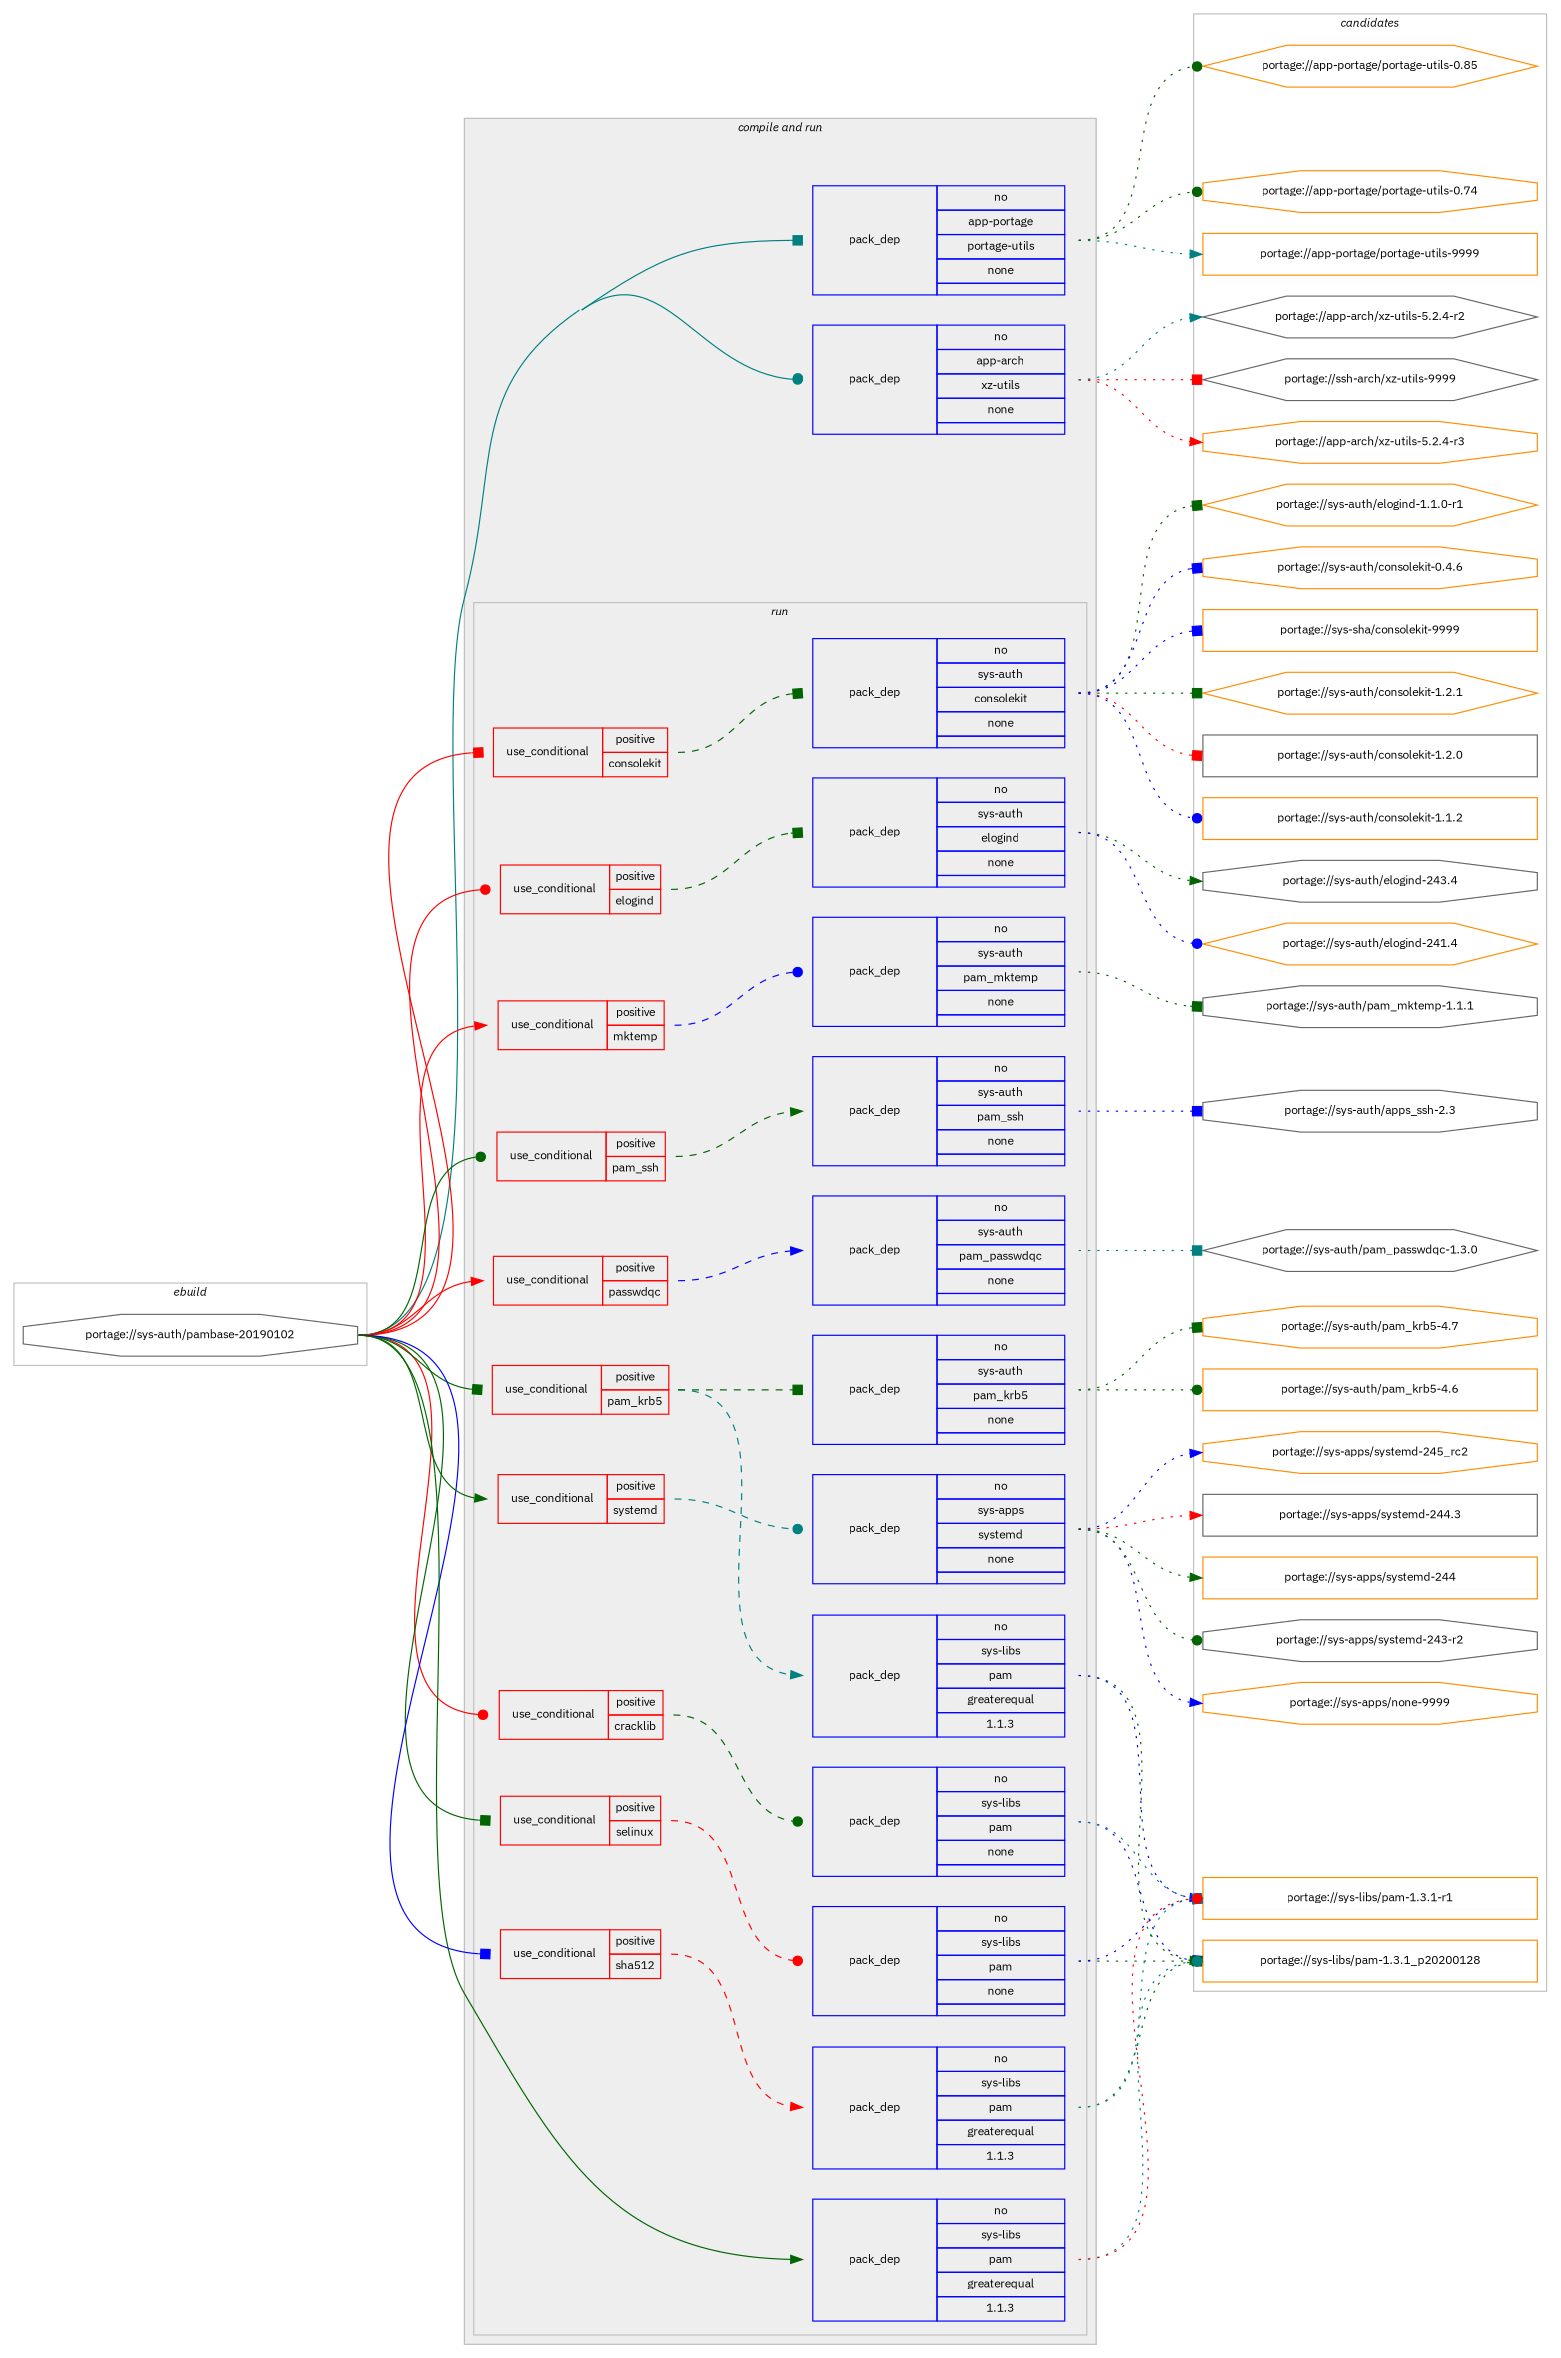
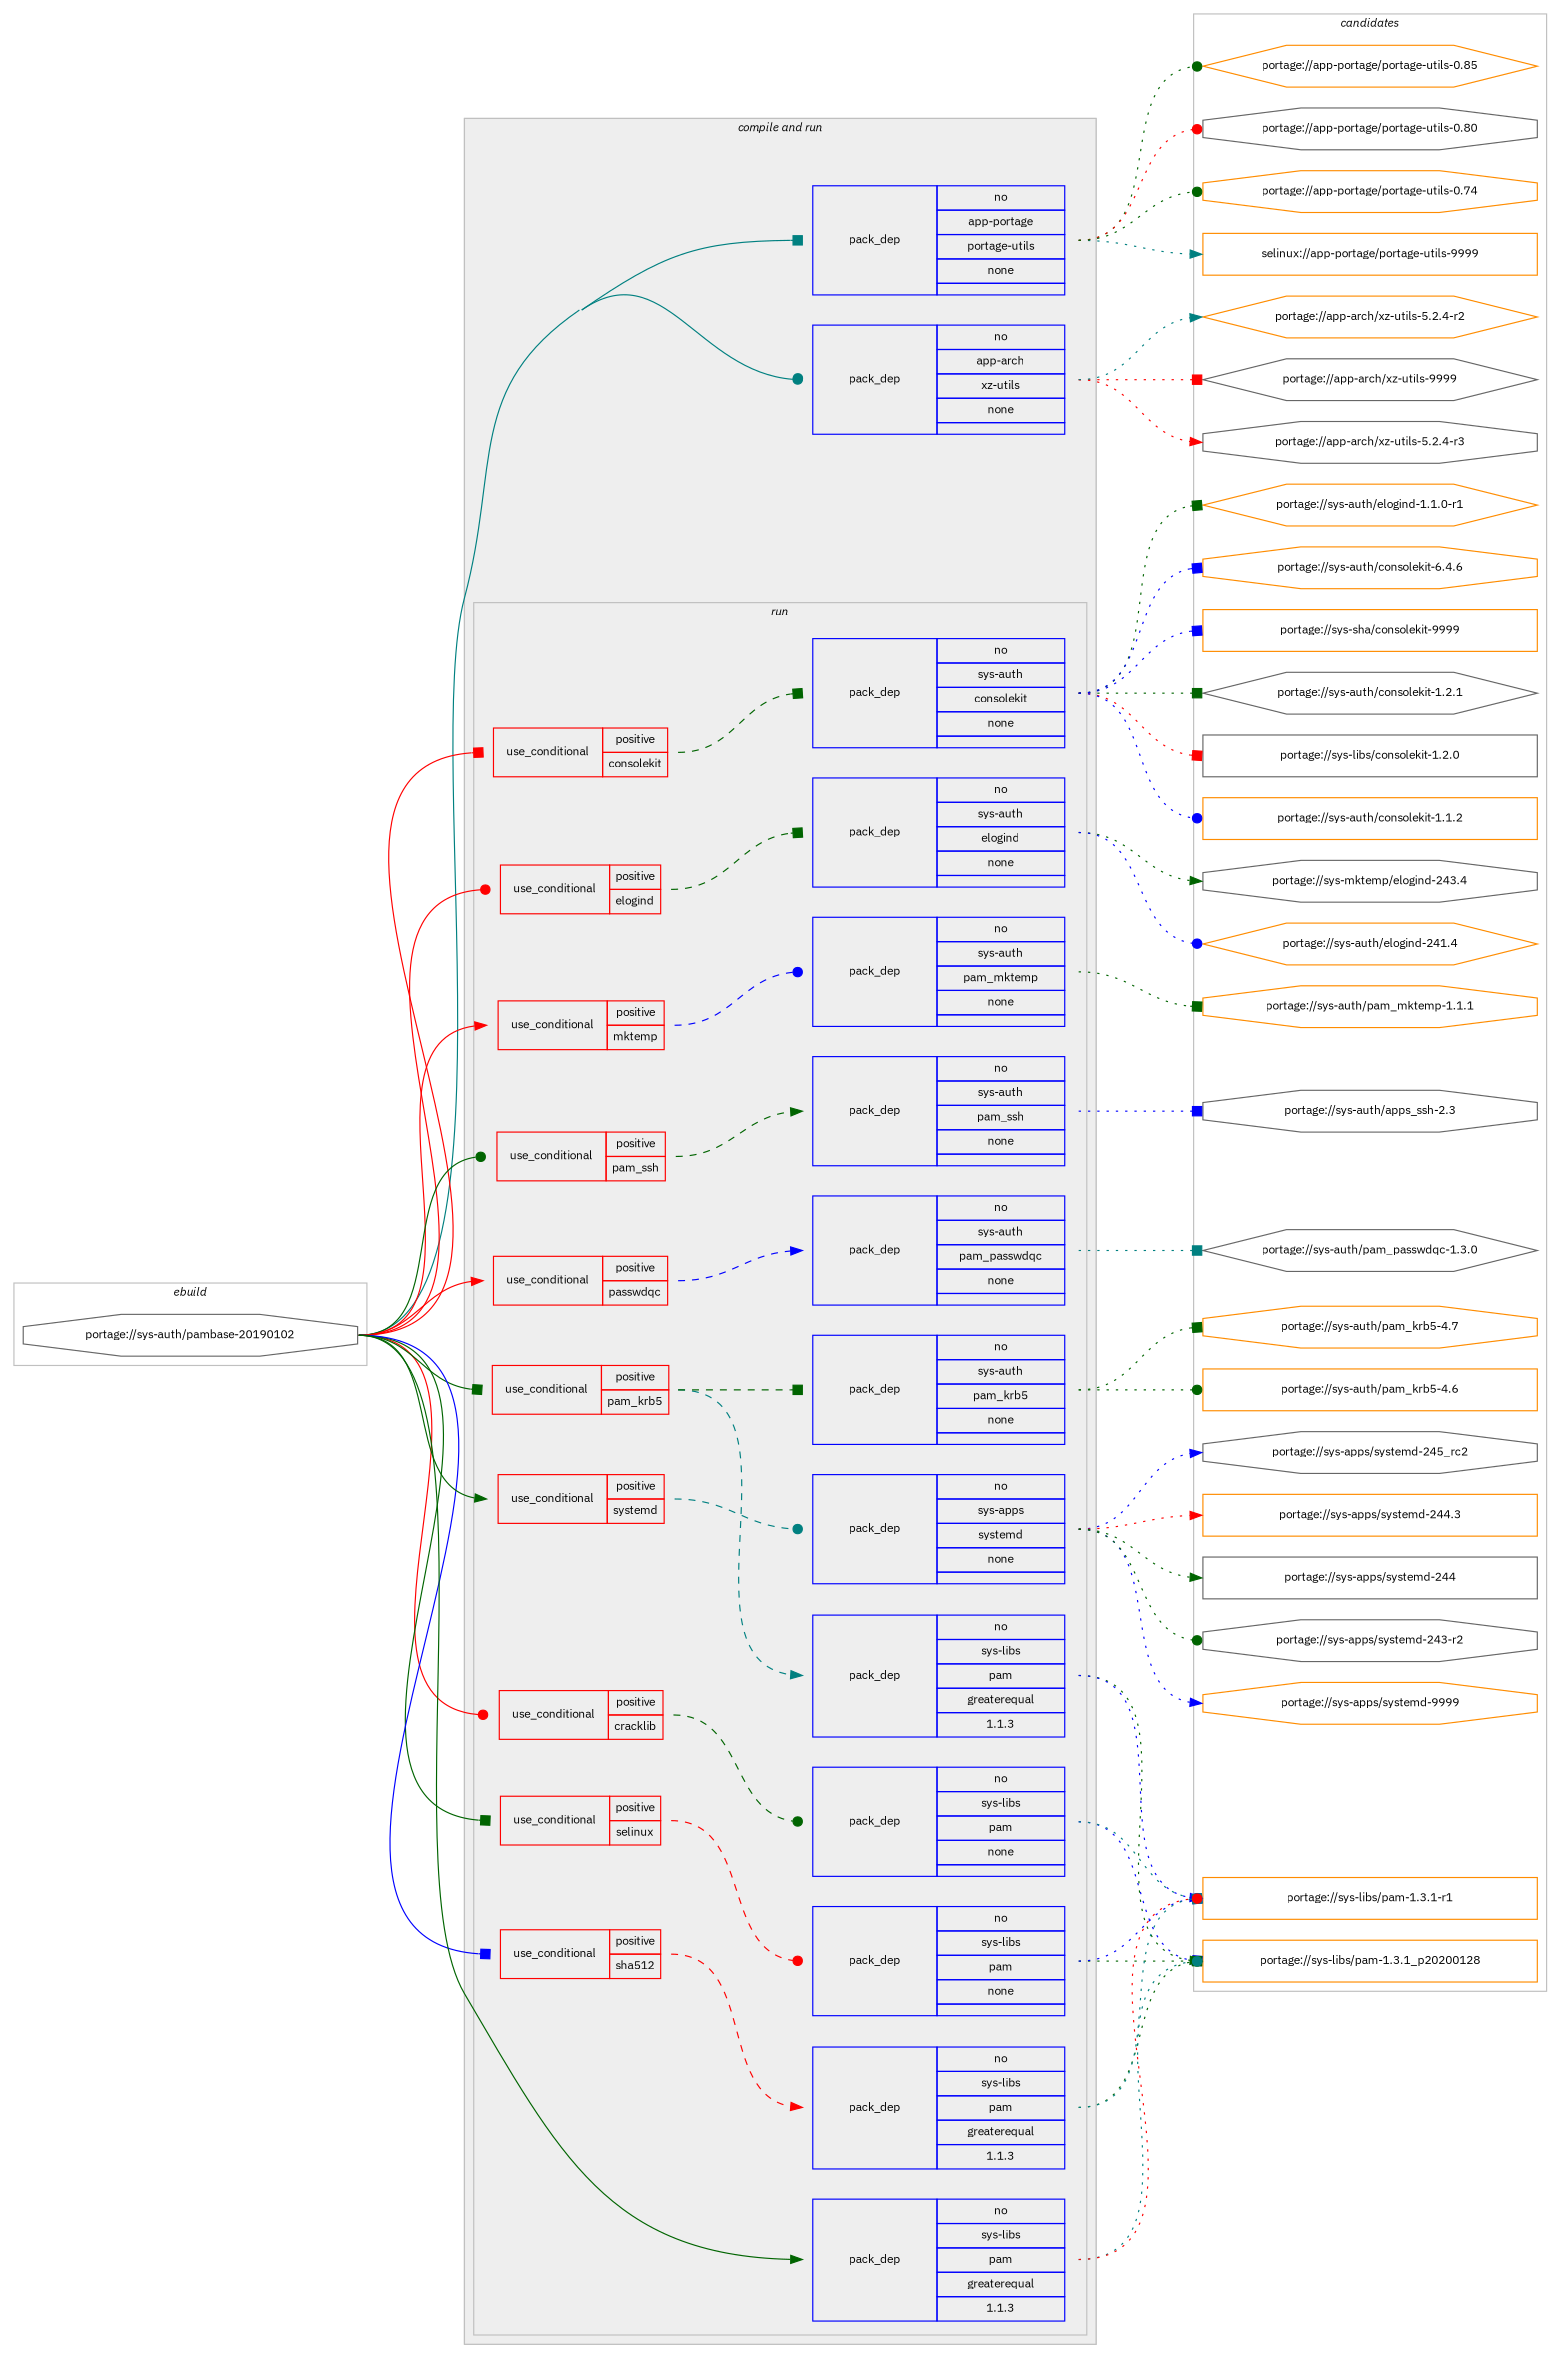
none -> (1370, 129)
(1370, 254) -> (1370, 254)
(1370, 317) -> (1370, 317)
(1370, 380) -> (1370, 380)
(1370, 442) -> (1370, 442)
(1370, 568) -> (1370, 568)
(1370, 693) -> (1370, 693)
(1370, 756) -> (1370, 756)
(1370, 881) -> (1370, 881)
(1370, 1007) -> (1370, 1007)
(1370, 1453) -> (1370, 1453)
(1370, 1515) -> (1370, 1515)
(1370, 1578) -> (1370, 1578)
(1370, 1703) -> (1370, 1703)
